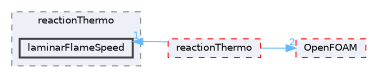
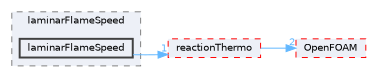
(76, 21) -> (76, 21)
(155, 42) -> (147, 55)
